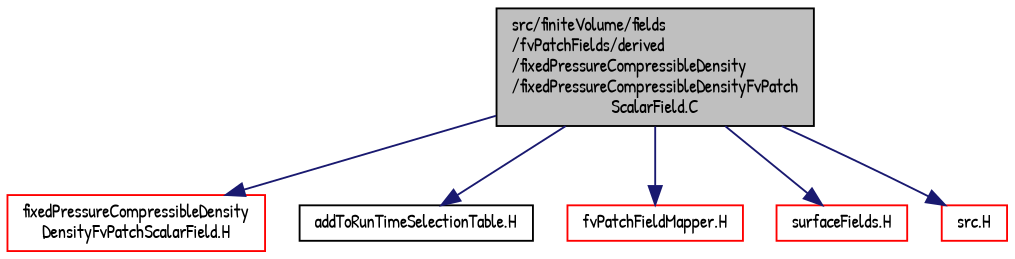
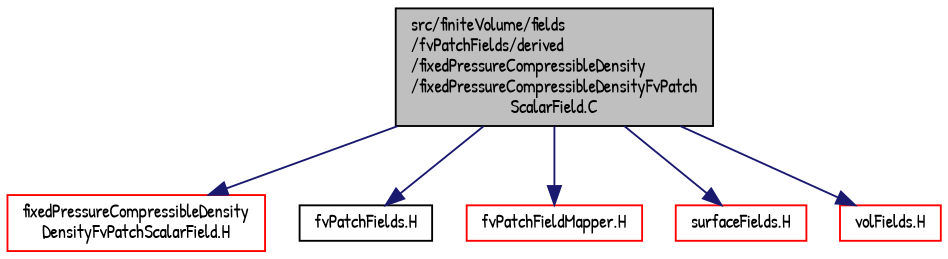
(416, 223) -> (366, 223)
(974, 223) -> (890, 223)
